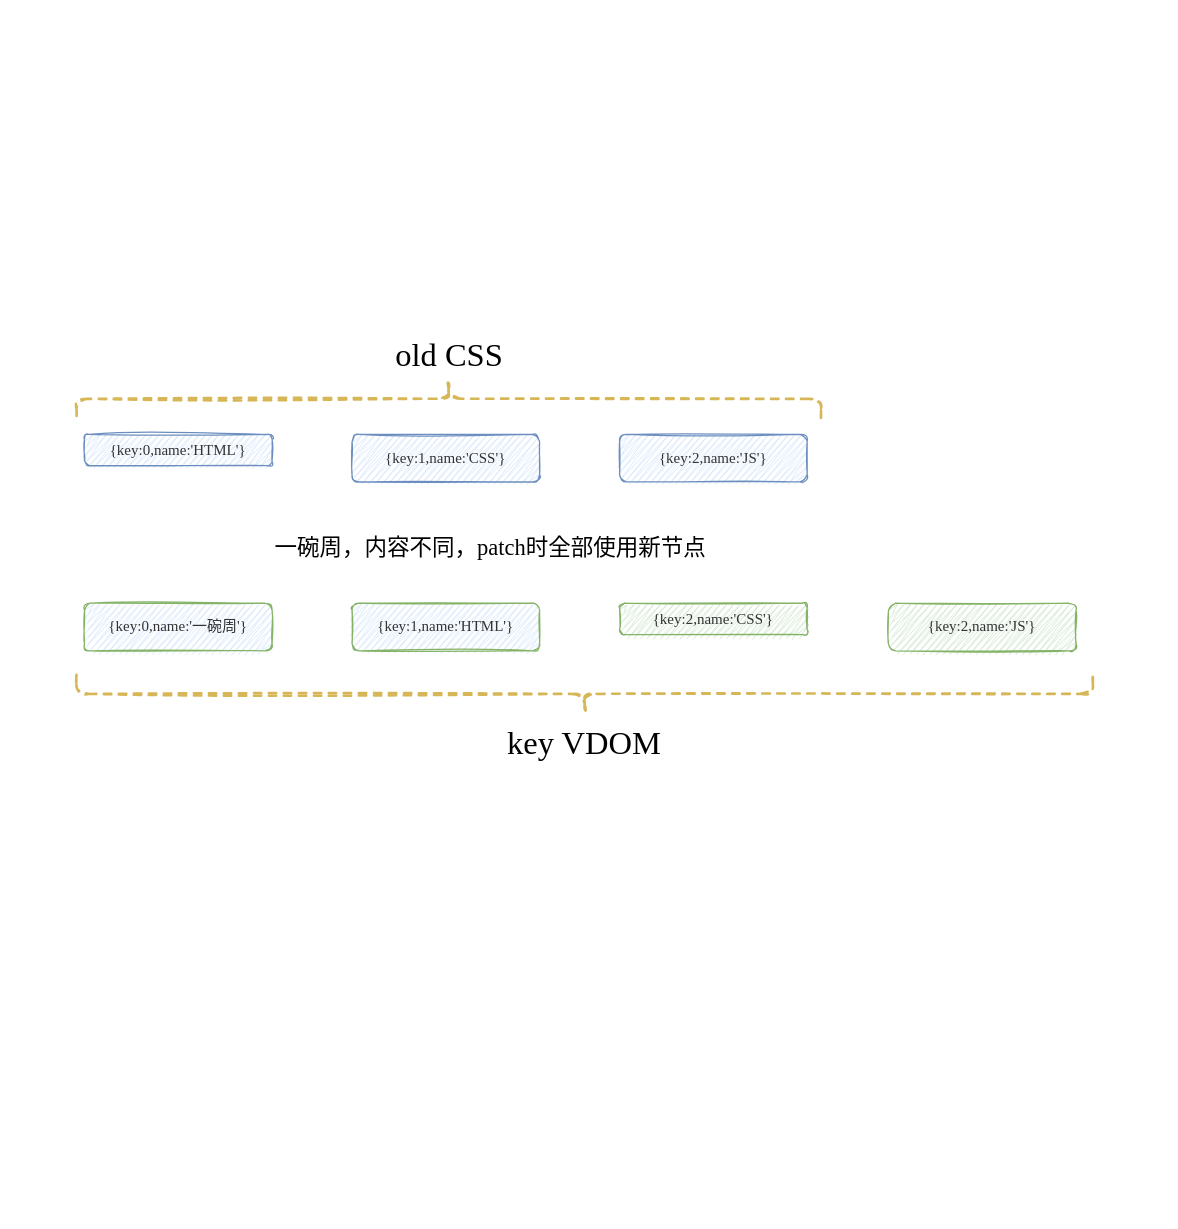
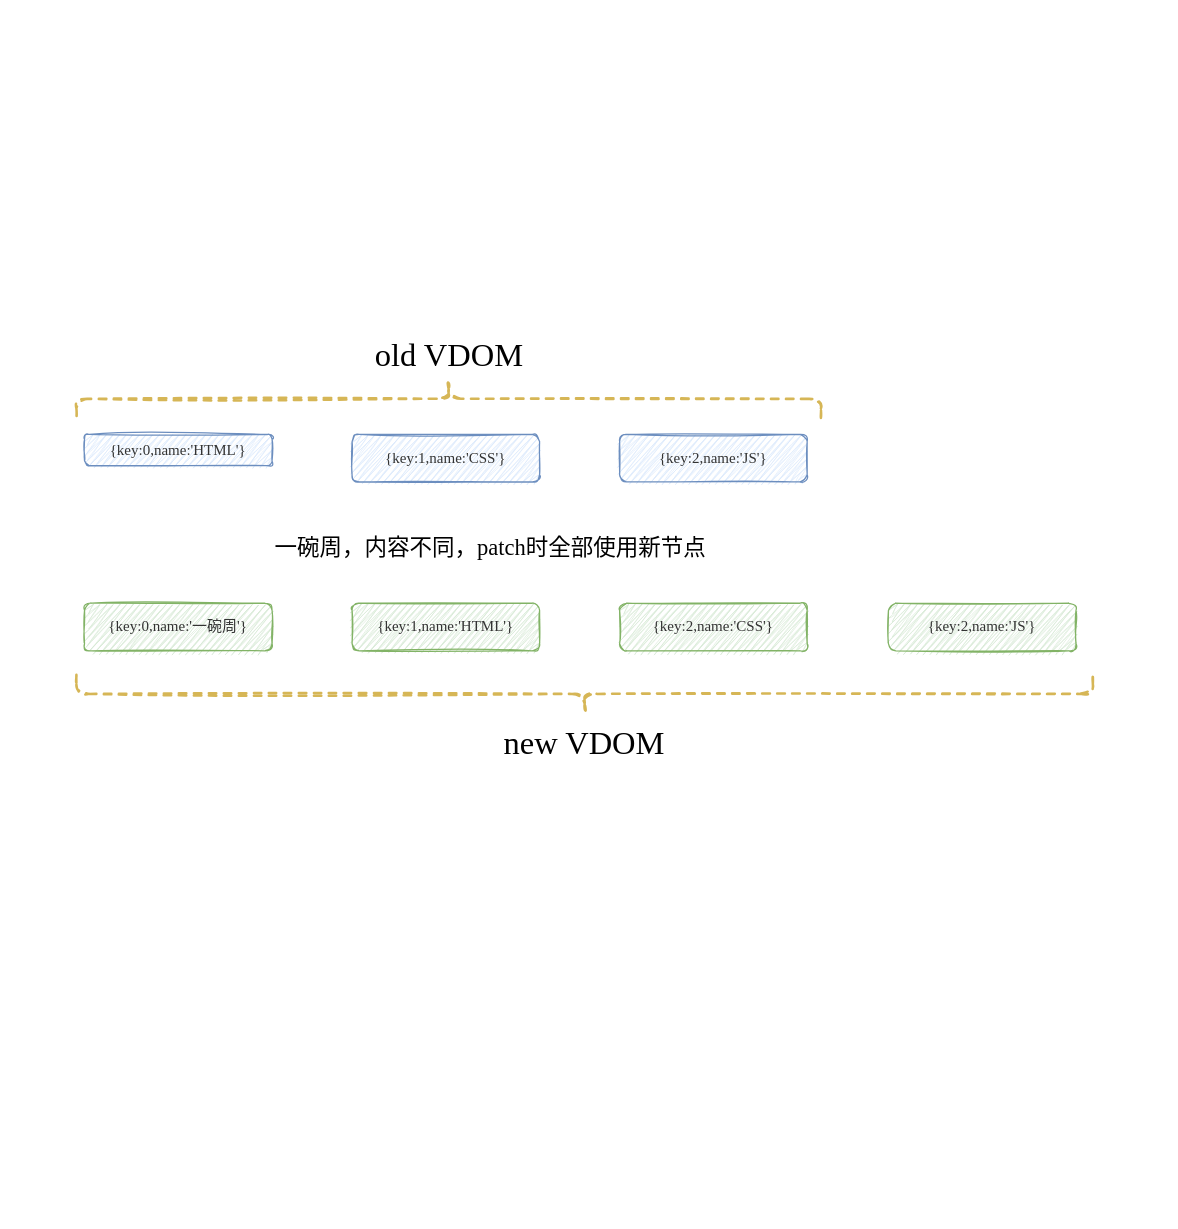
(449, 356) -> (449, 356)
(713, 619) -> (713, 627)
(178, 627) -> (178, 627)
(446, 627) -> (446, 627)
(584, 743) -> (584, 743)
